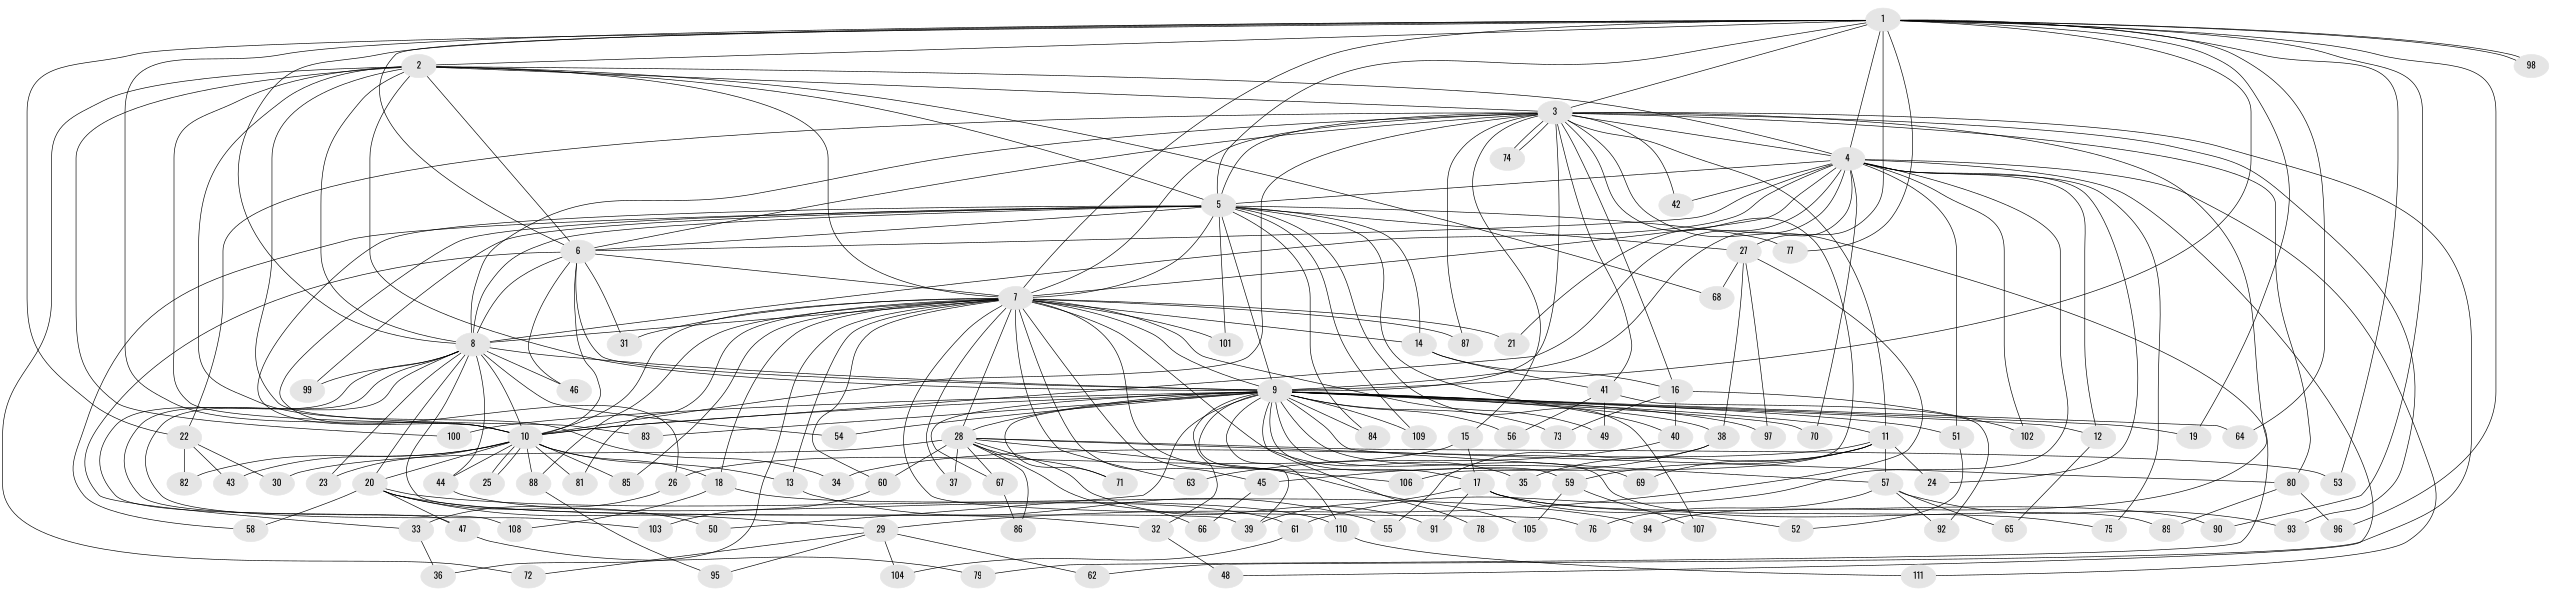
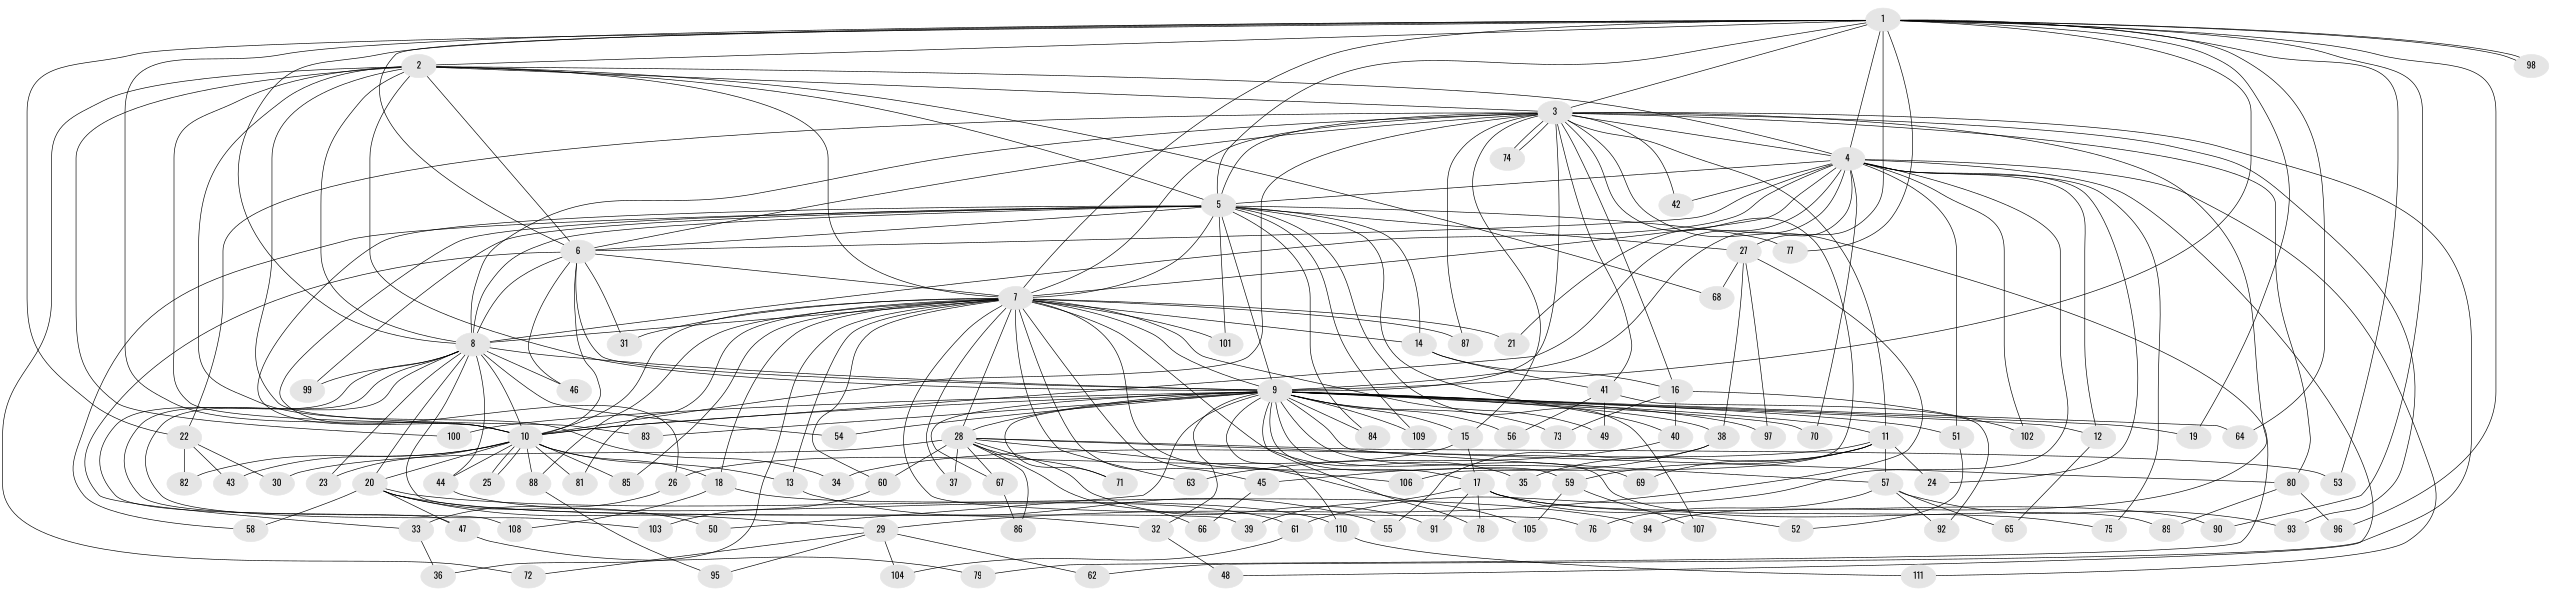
(1200, 440) -> (1405, 415)
none -> (1479, 507)
